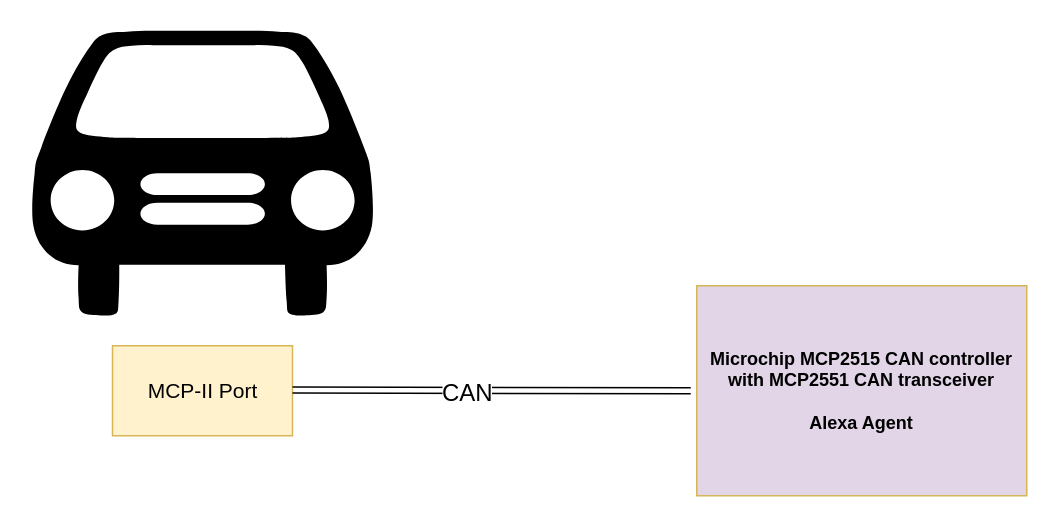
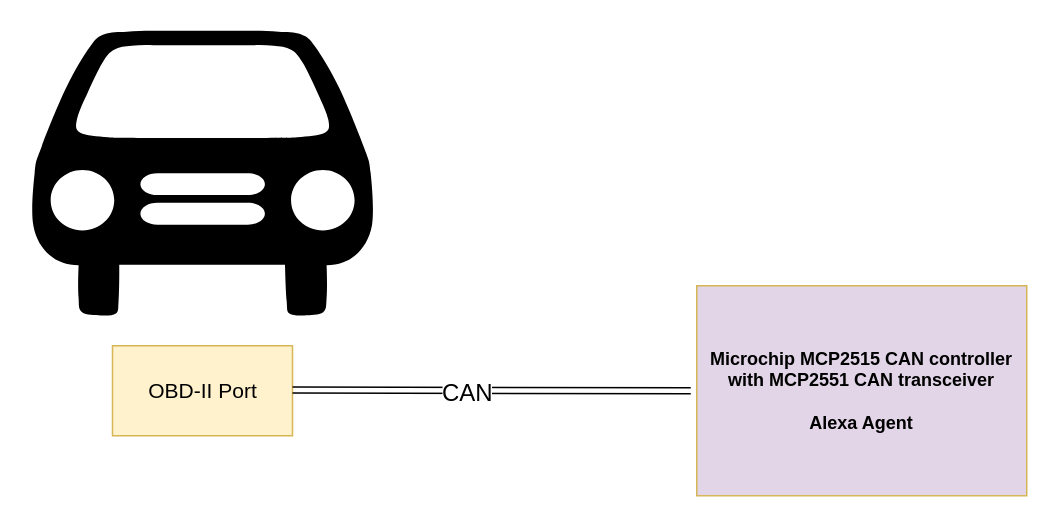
(203, 391) -> (203, 391)
